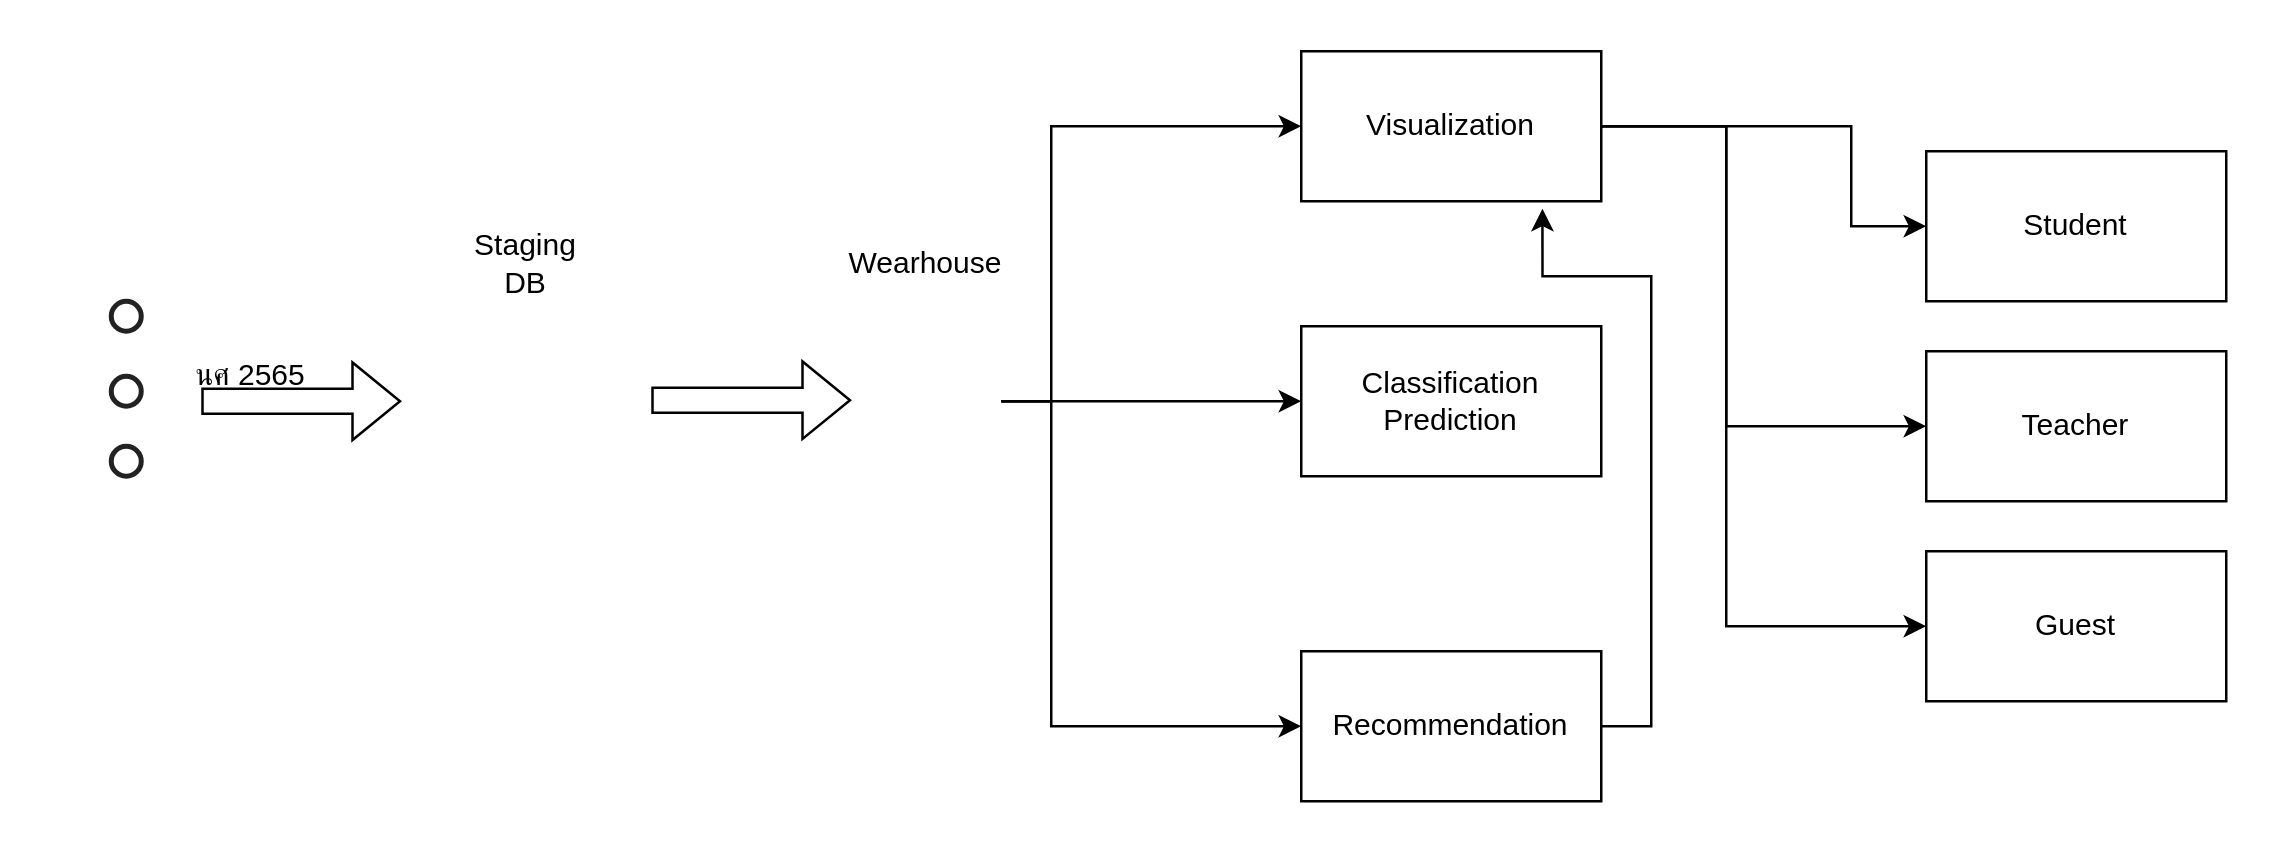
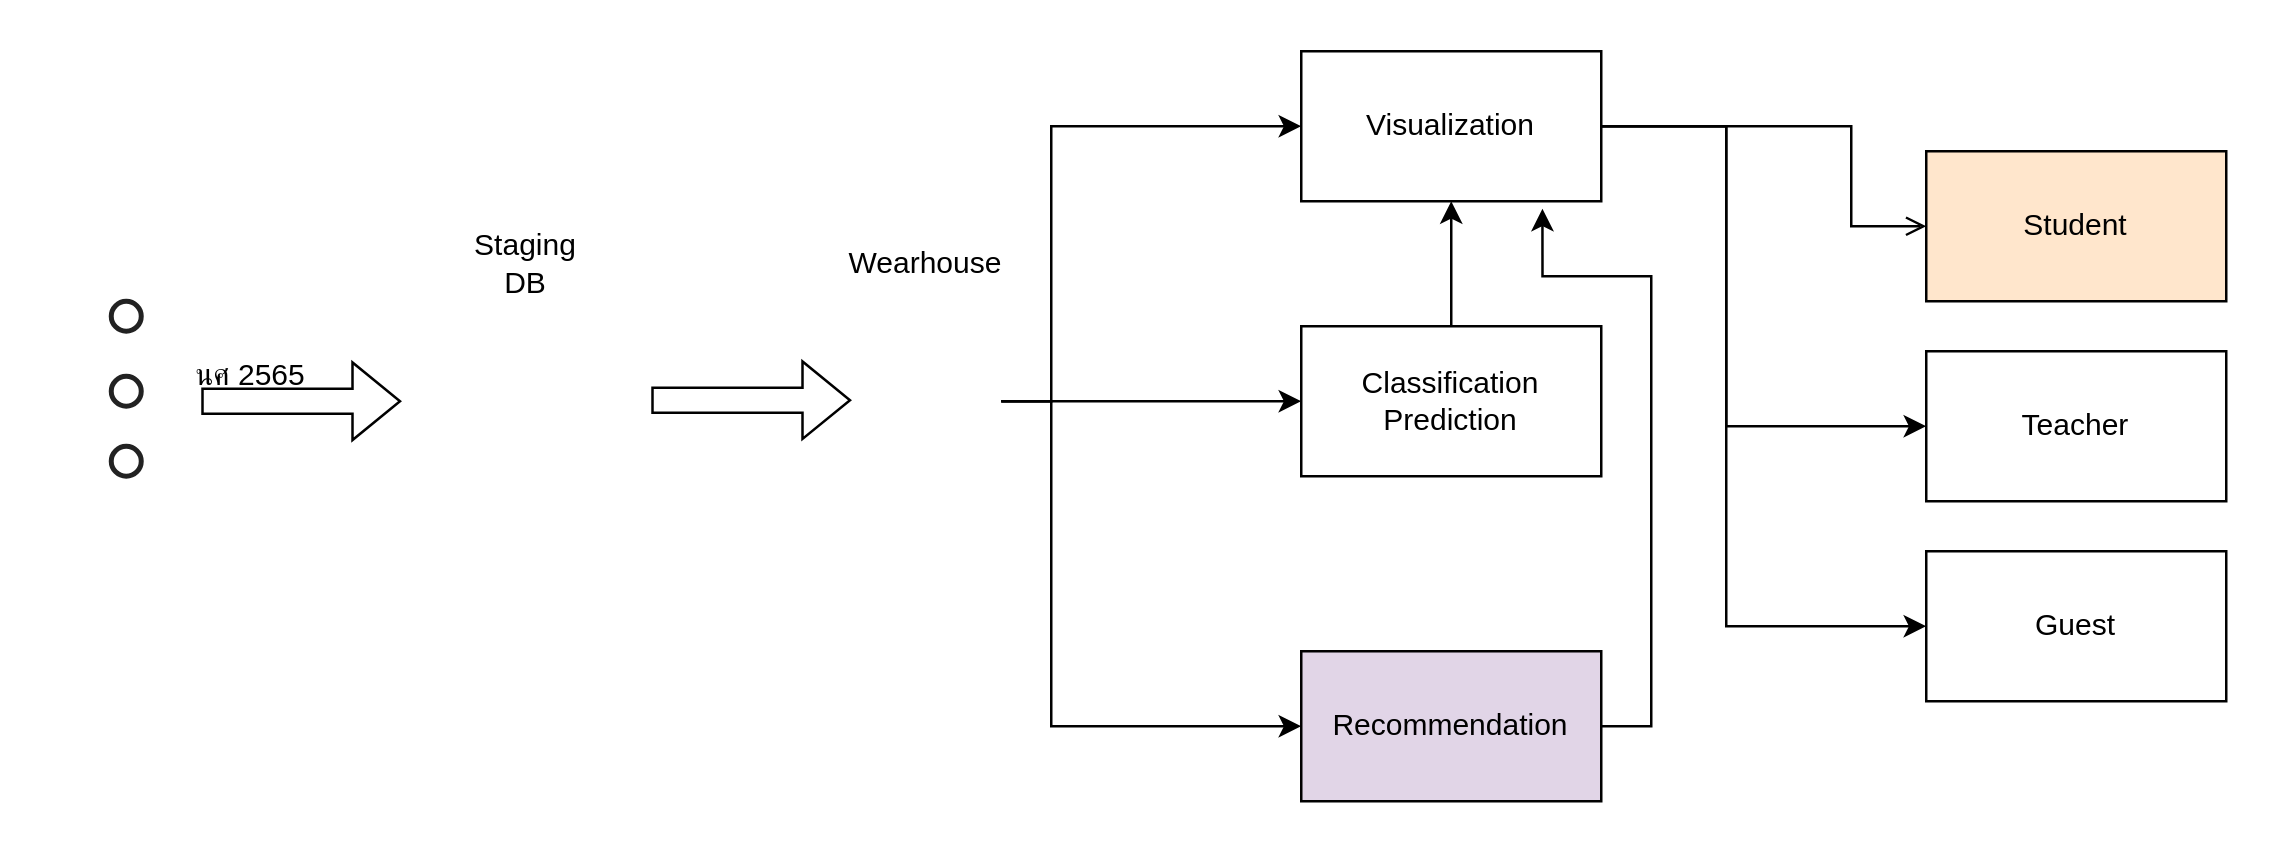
(1908, 226) -> (1912, 226)
(2076, 226) -> (2076, 226)
none -> (1451, 272)
(1451, 726) -> (1451, 726)
